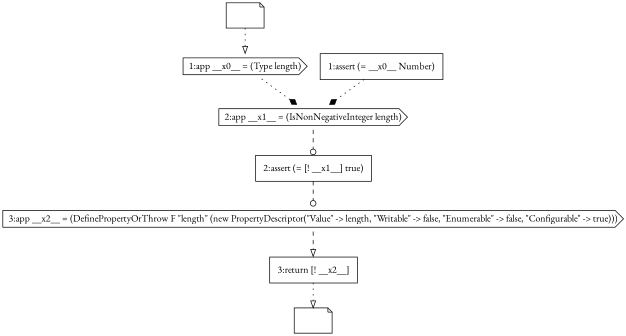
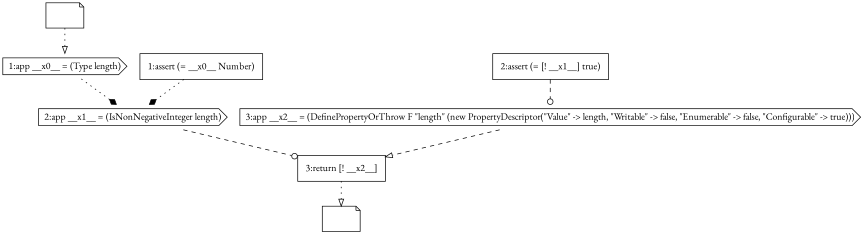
(313, 139) -> (238, 143)
